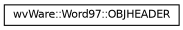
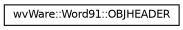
(92, 15) -> (92, 15)
